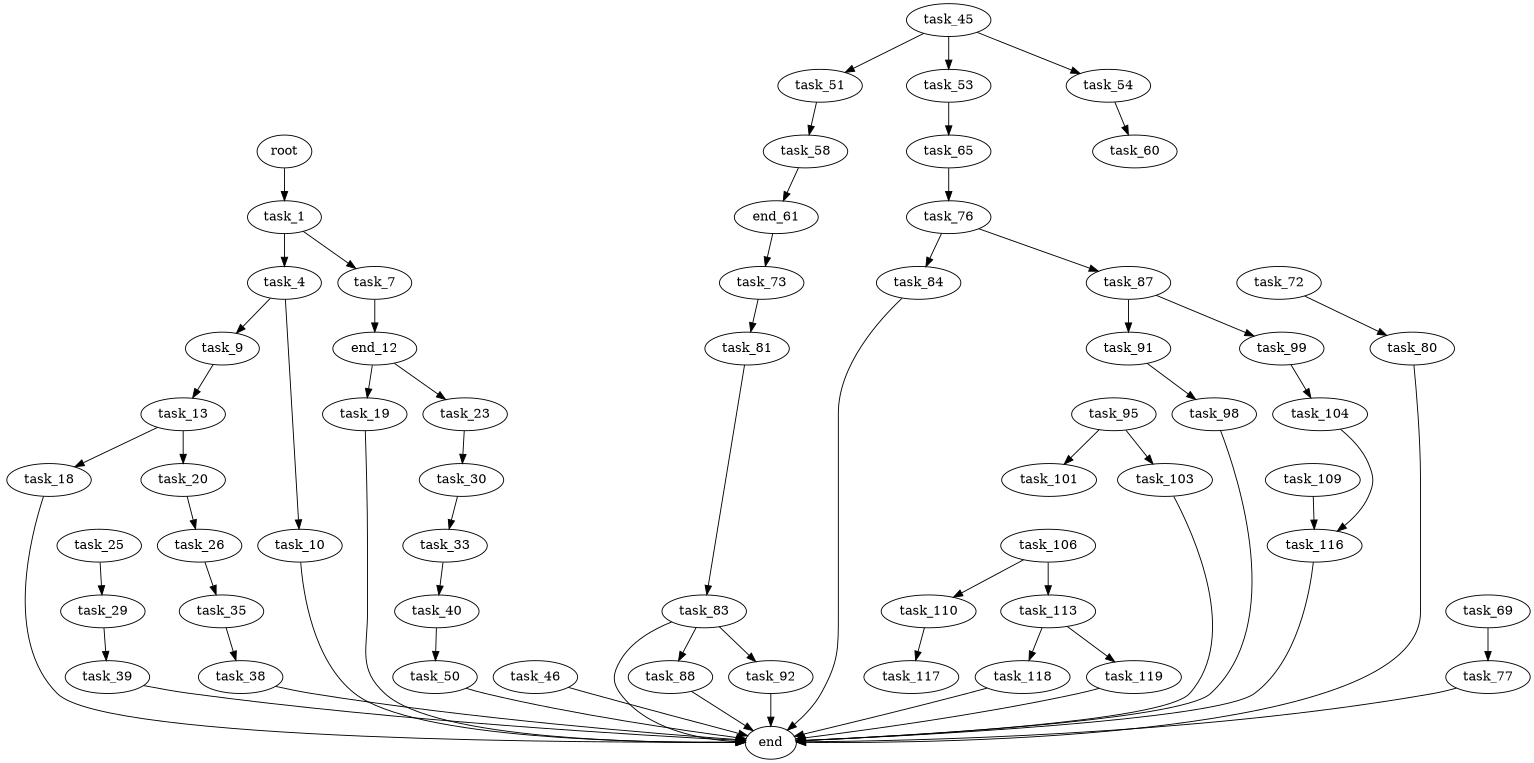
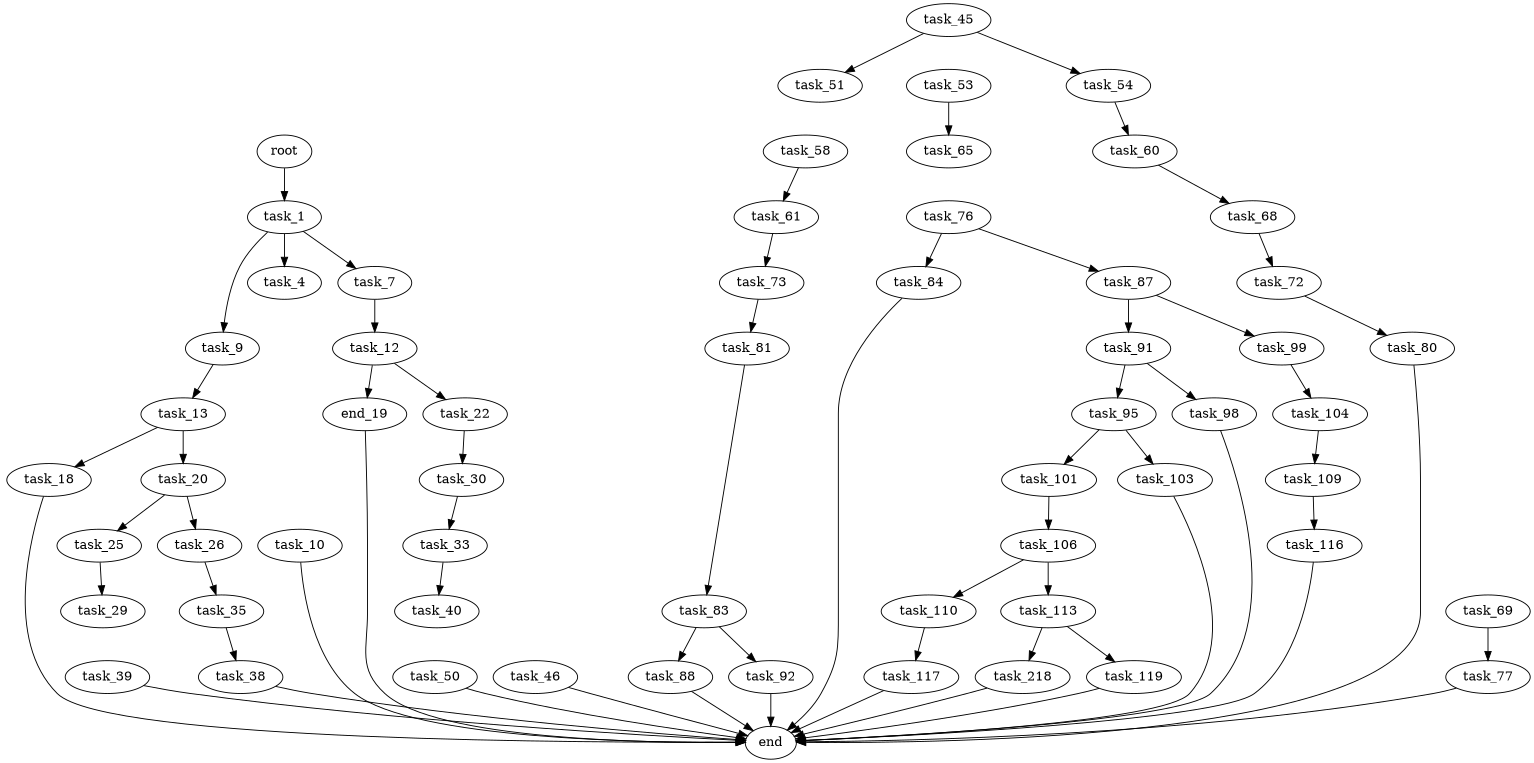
(949, 48) -> none
(814, 114) -> none
(949, 180) -> none
(776, 217) -> (776, 217)
none -> (1253, 217)
(257, 312) -> (237, 273)
(375, 349) -> (375, 349)
none -> (1122, 377)
(292, 409) -> none
(365, 414) -> (365, 414)
(465, 414) -> (465, 414)
(1373, 477) -> (1317, 443)
none -> (1049, 508)
none -> (145, 510)
(105, 640) -> none
(436, 640) -> none
(1023, 677) -> (1023, 677)
(622, 695) -> (842, 710)
